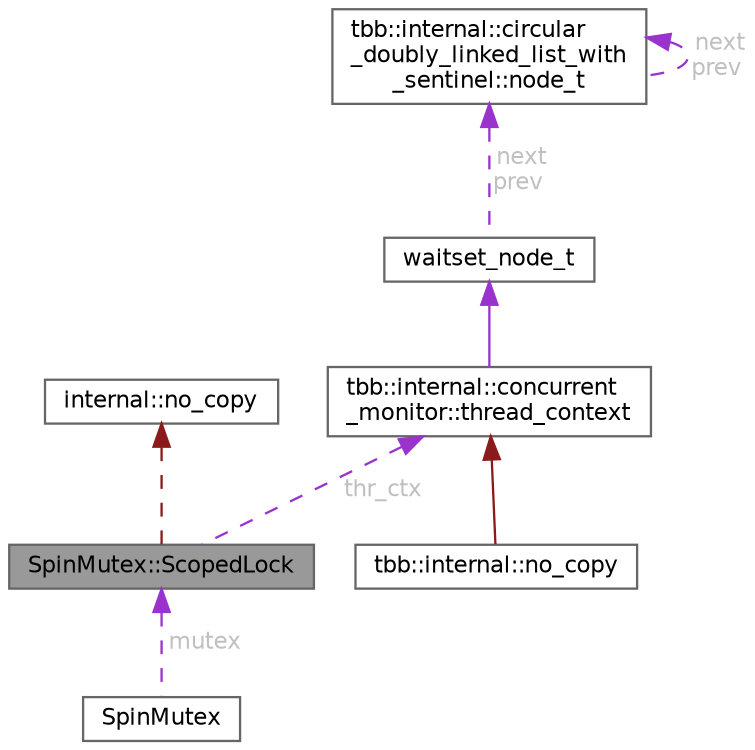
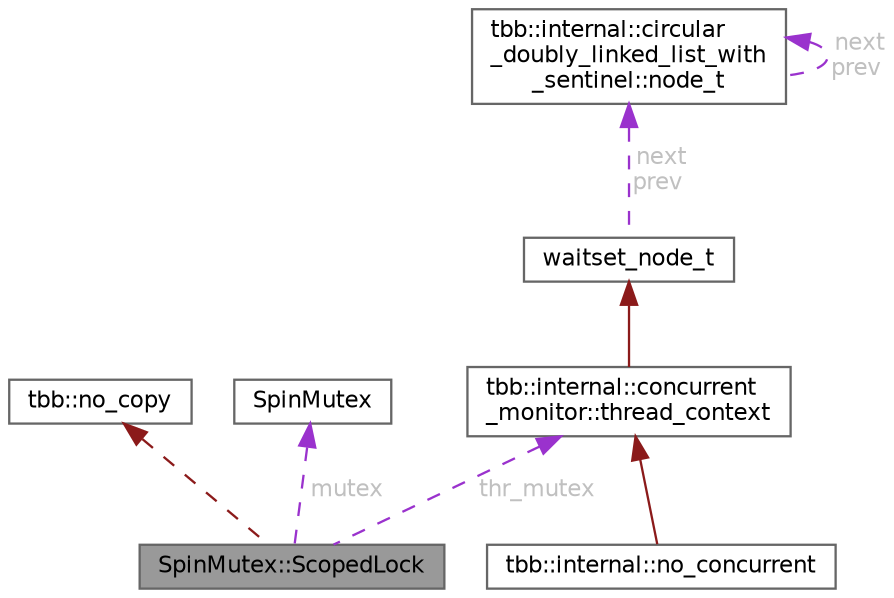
(489, 336) -> (629, 336)
(162, 402) -> (100, 402)
(380, 491) -> (534, 491)
(496, 567) -> (661, 567)
(162, 654) -> (301, 496)
